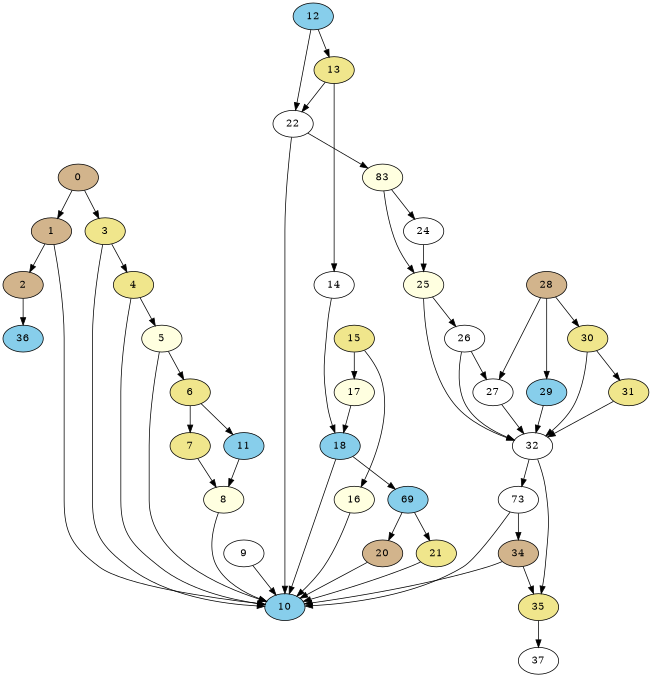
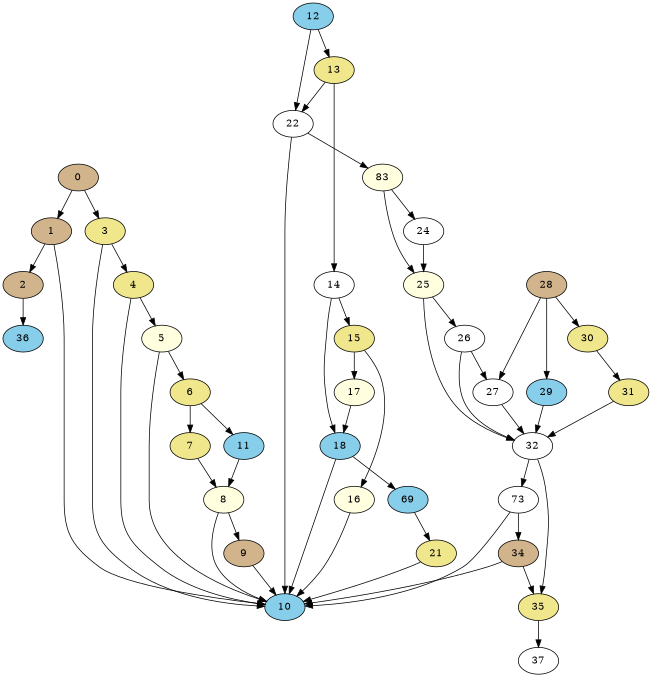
none -> (343, 308)
(578, 396) -> none
none -> (232, 523)
(244, 553) -> (244, 553)
(383, 553) -> none
